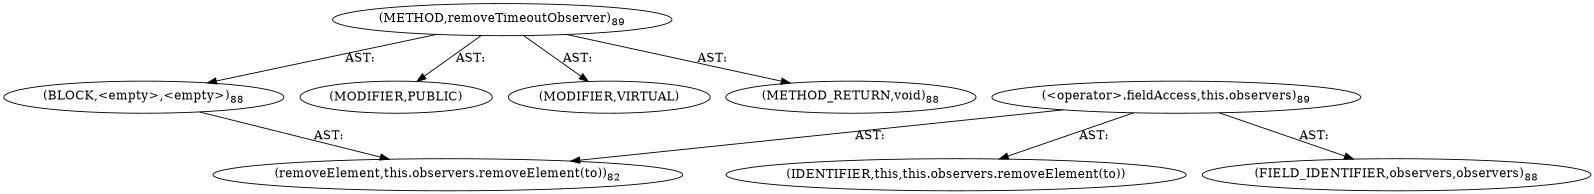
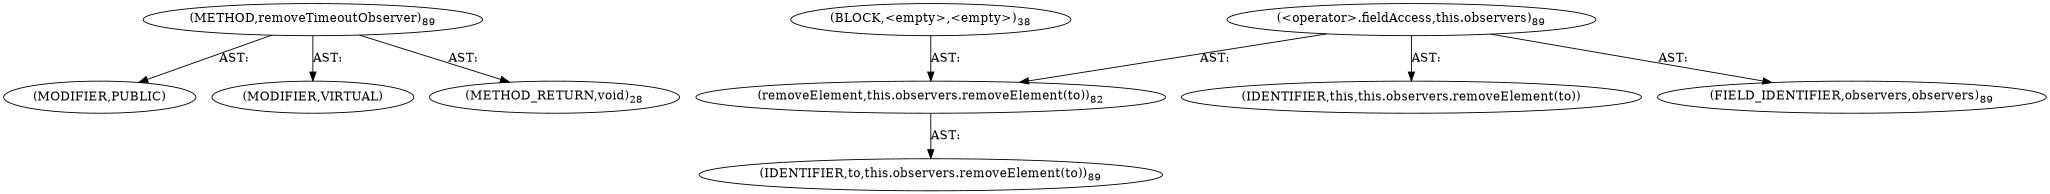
(326, 58) -> none
(237, 96) -> (1024, 18)
(933, 96) -> (637, 96)
(1532, 173) -> (1987, 96)
none -> (931, 175)
